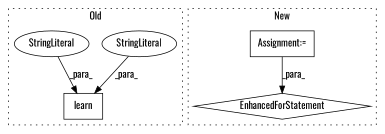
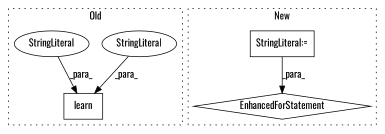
(282, 44) -> (282, 44)
